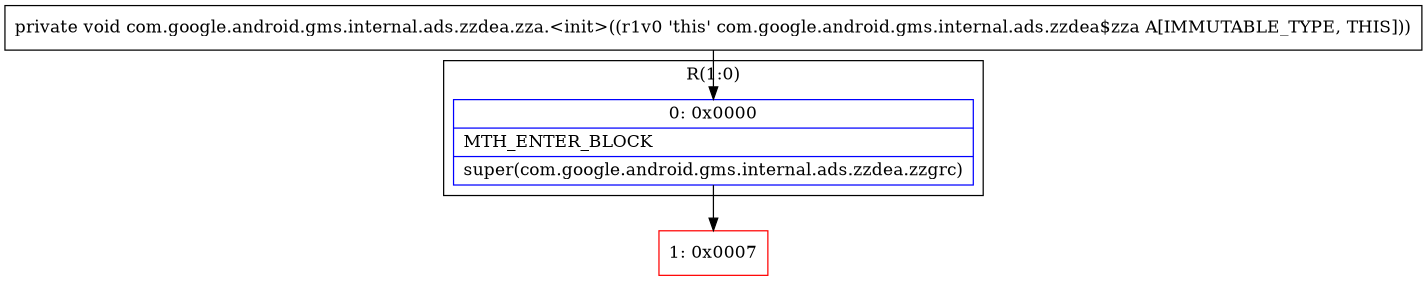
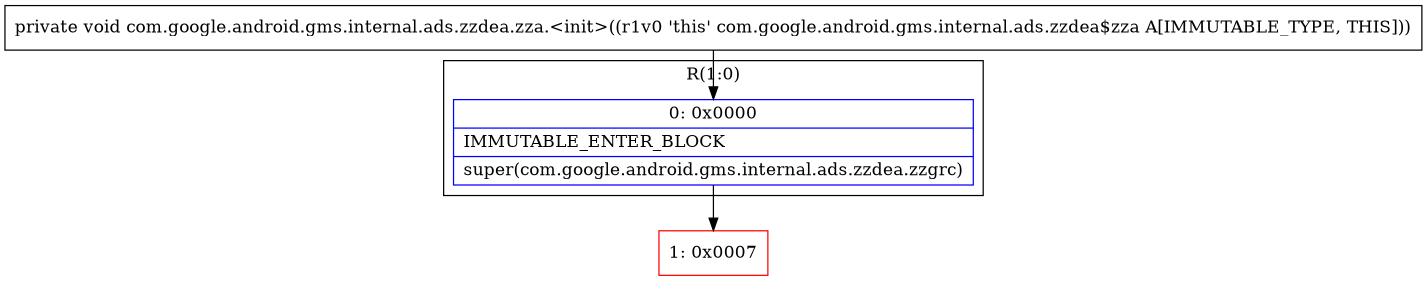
(559, 142) -> (595, 142)
